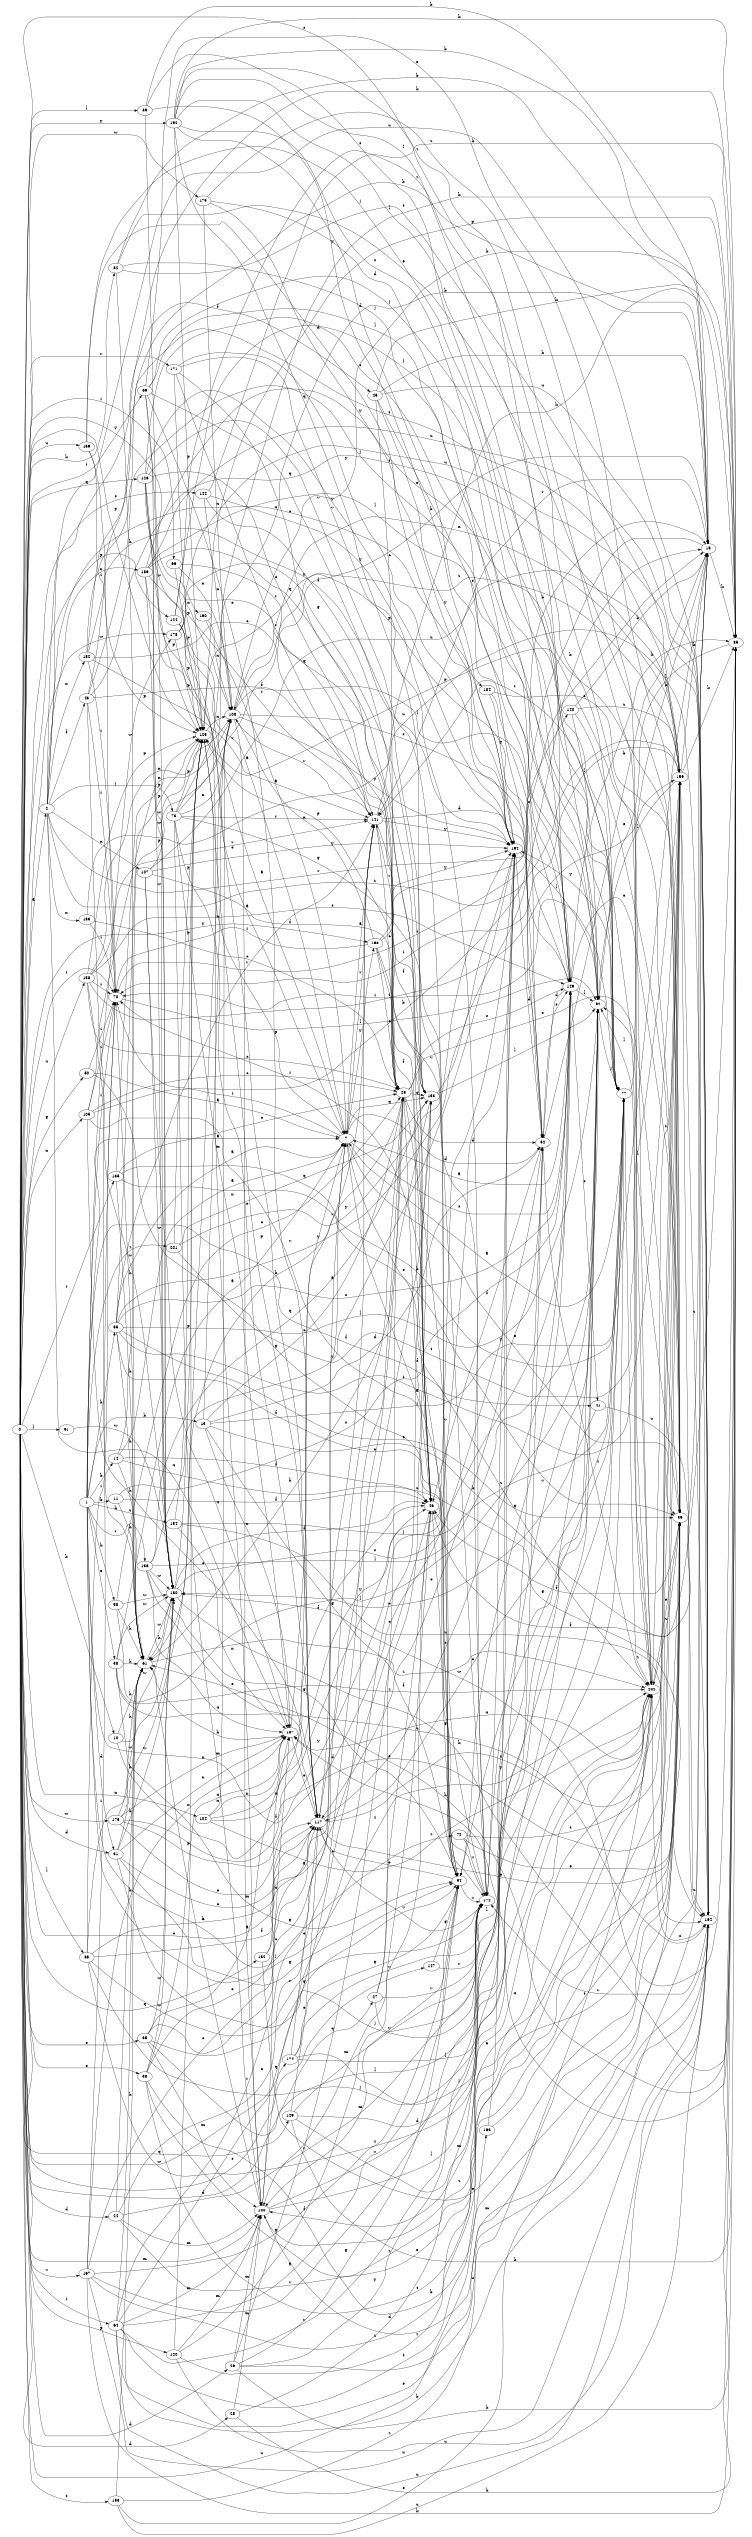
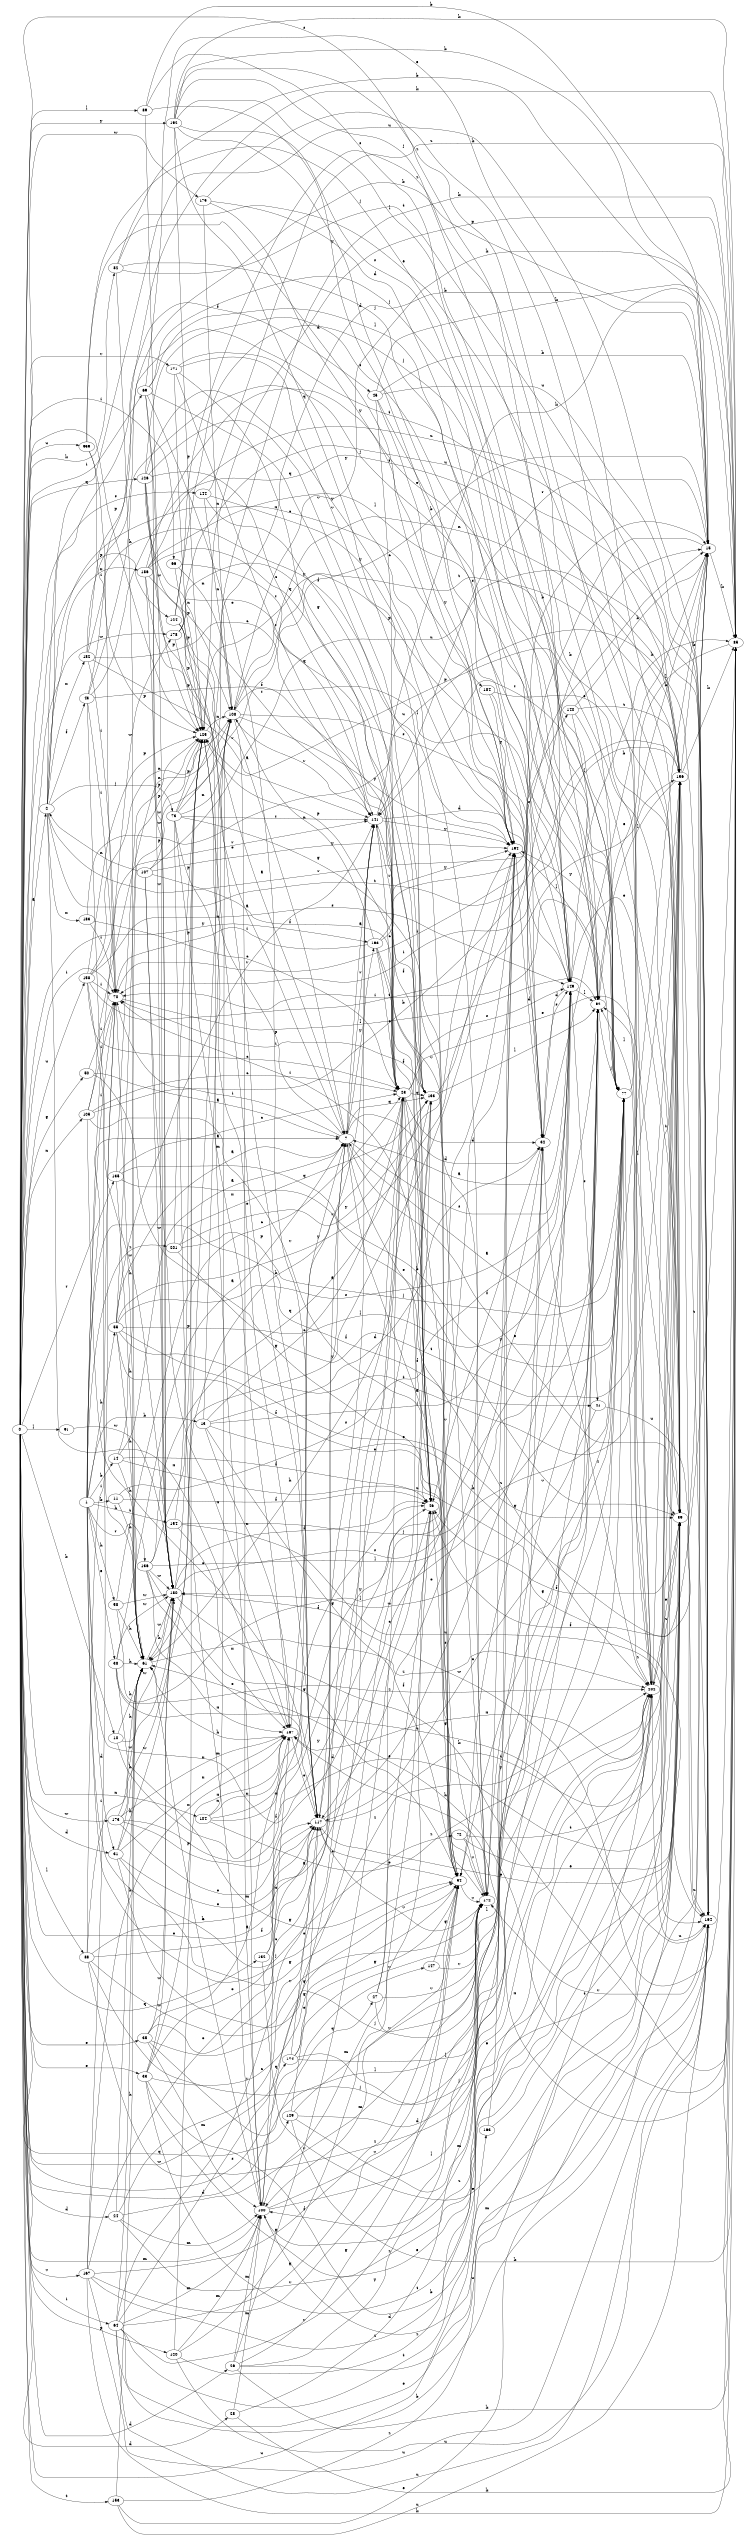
(87, 447) -> (87, 447)
(203, 616) -> none
(95, 840) -> (91, 849)
none -> (280, 1044)
none -> (480, 1308)
none -> (303, 2004)
